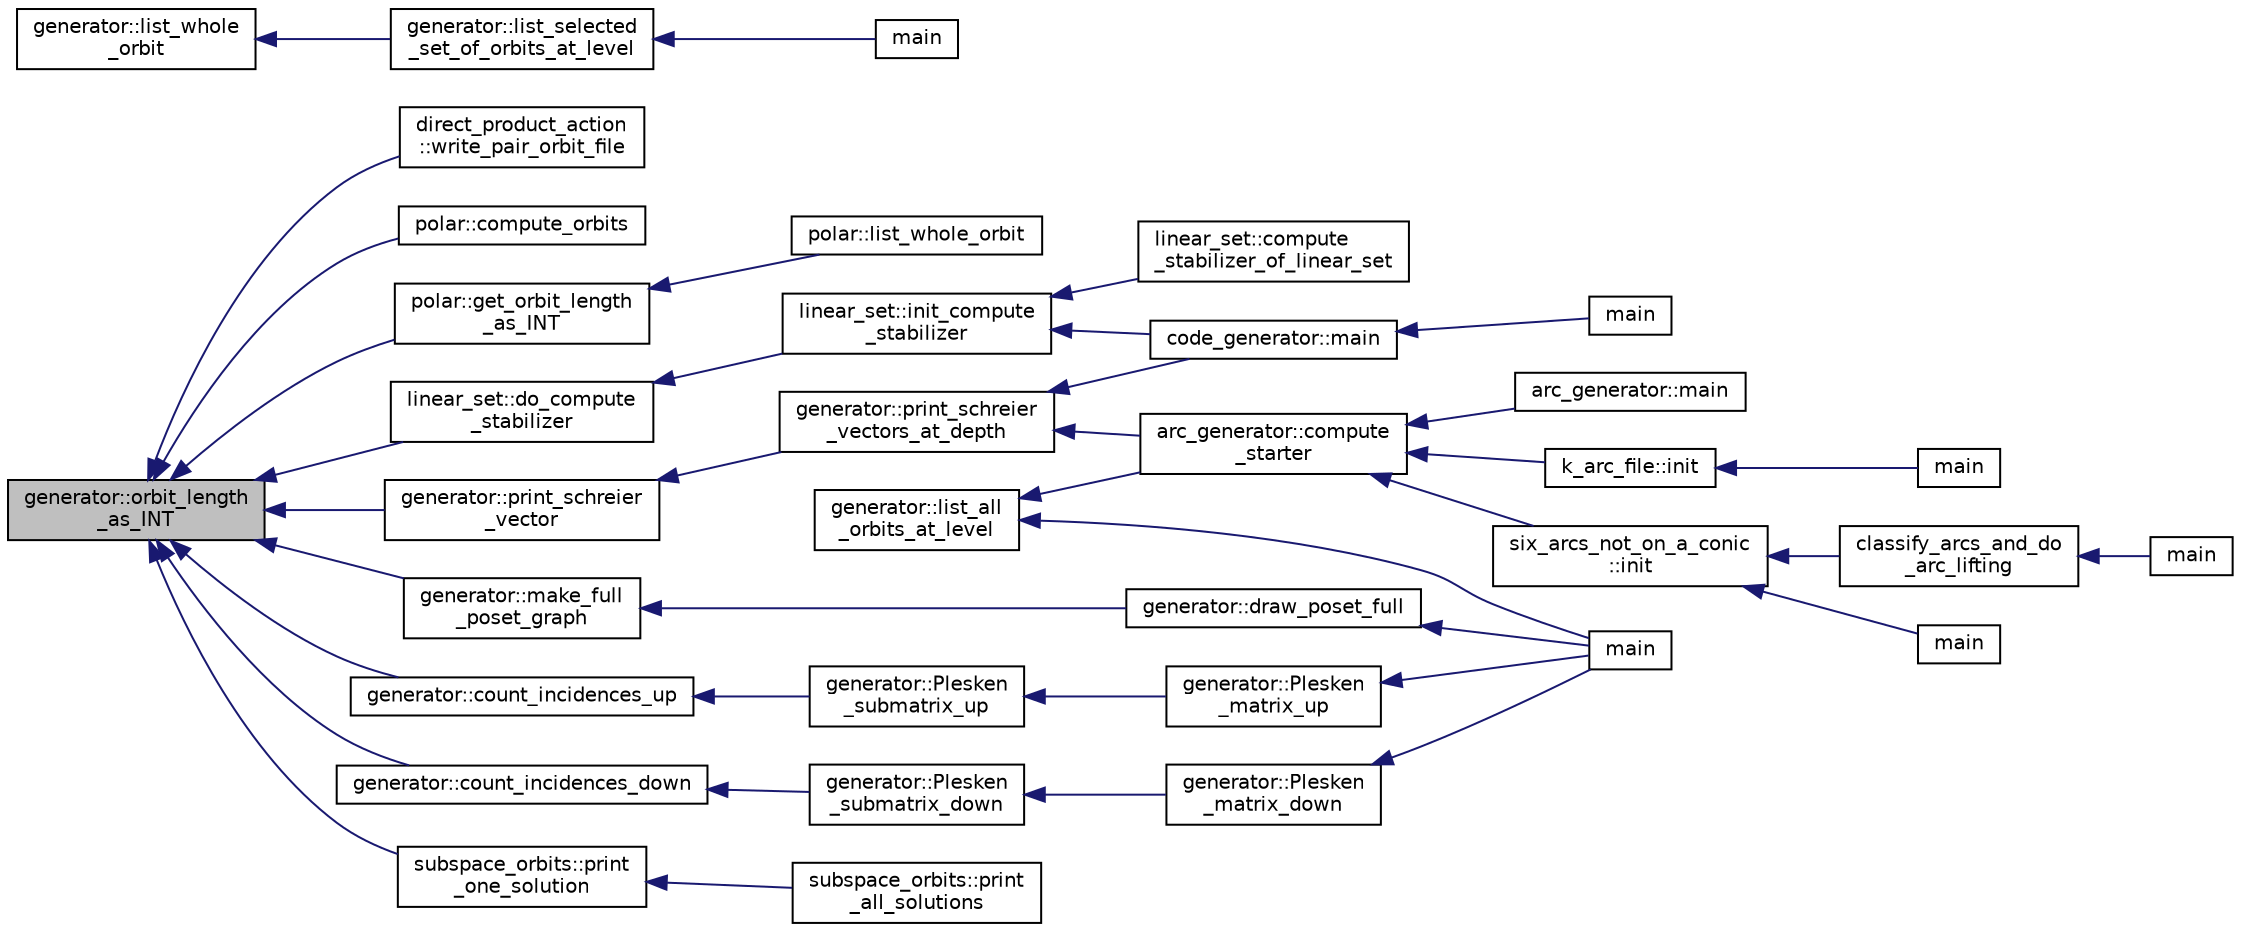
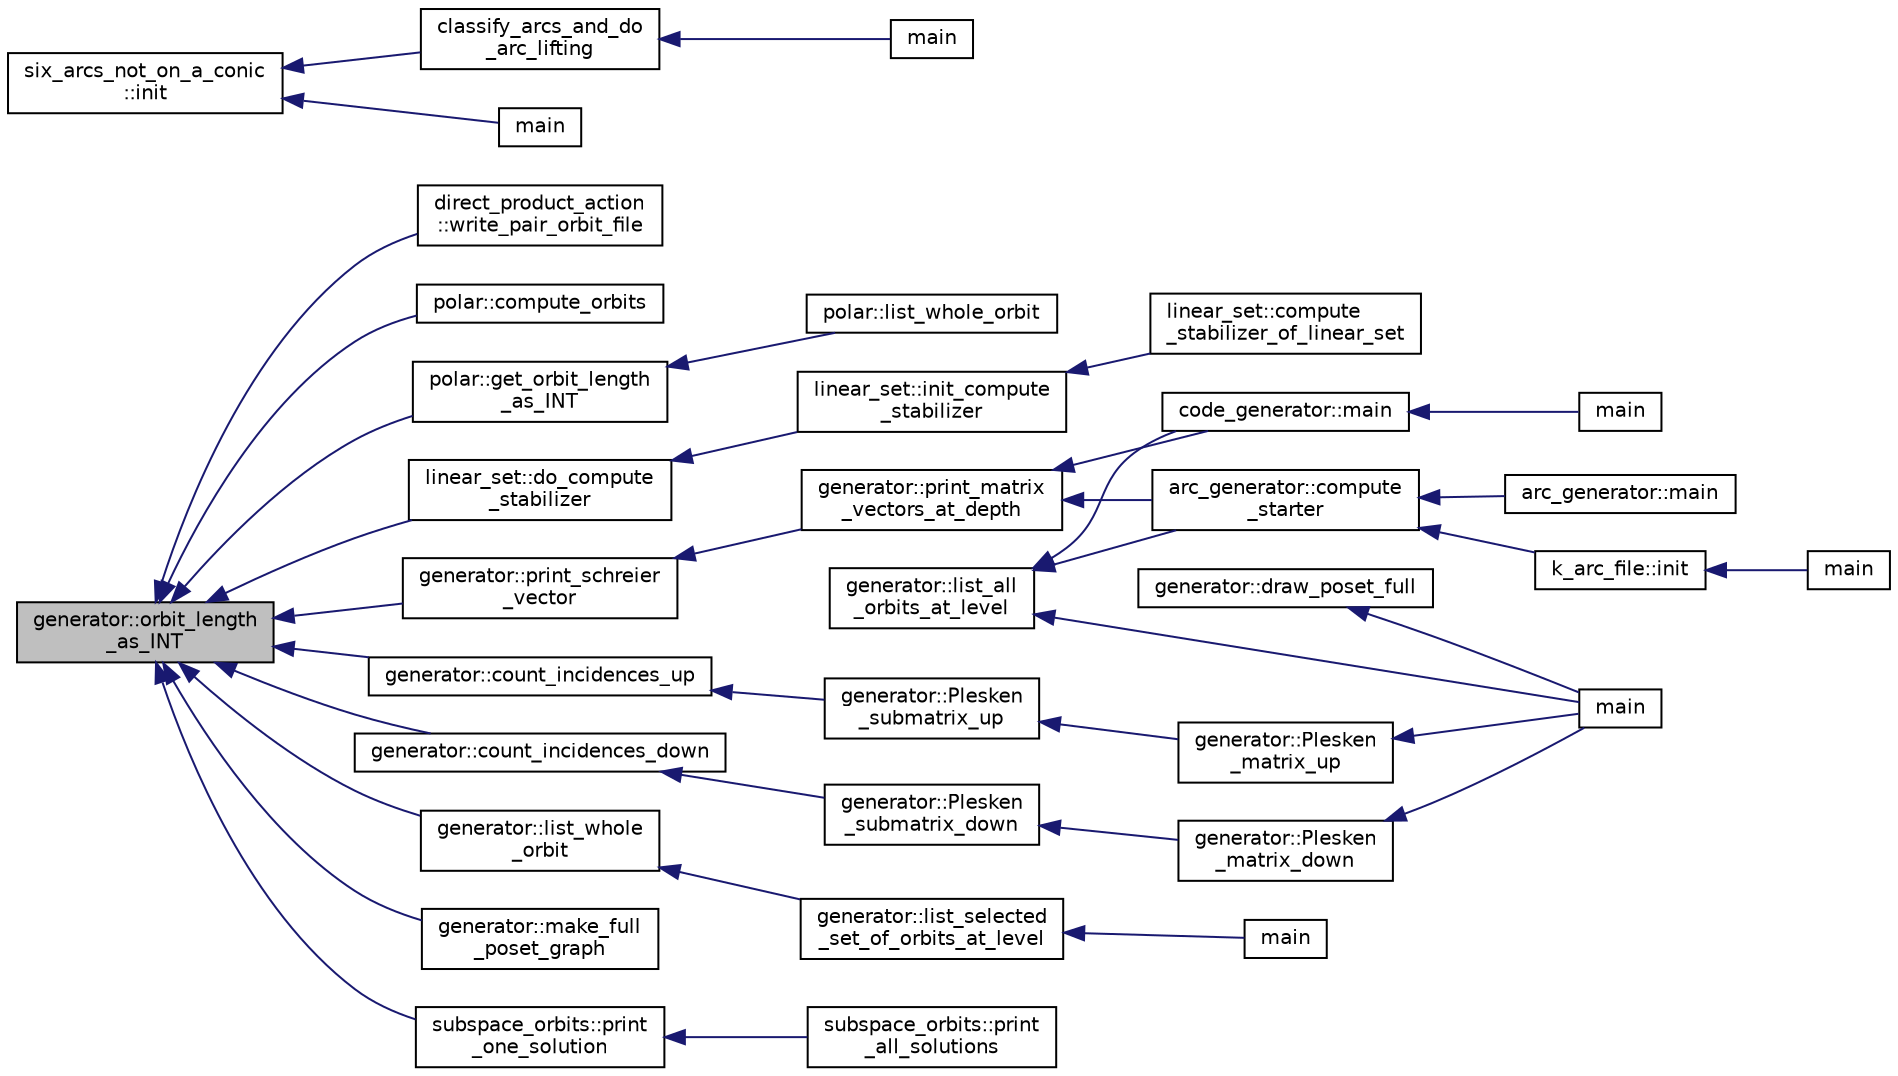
(1111, 332) -> (1107, 487)
(917, 422) -> (932, 500)
(1462, 503) -> none
(894, 608) -> none
none -> (300, 759)
